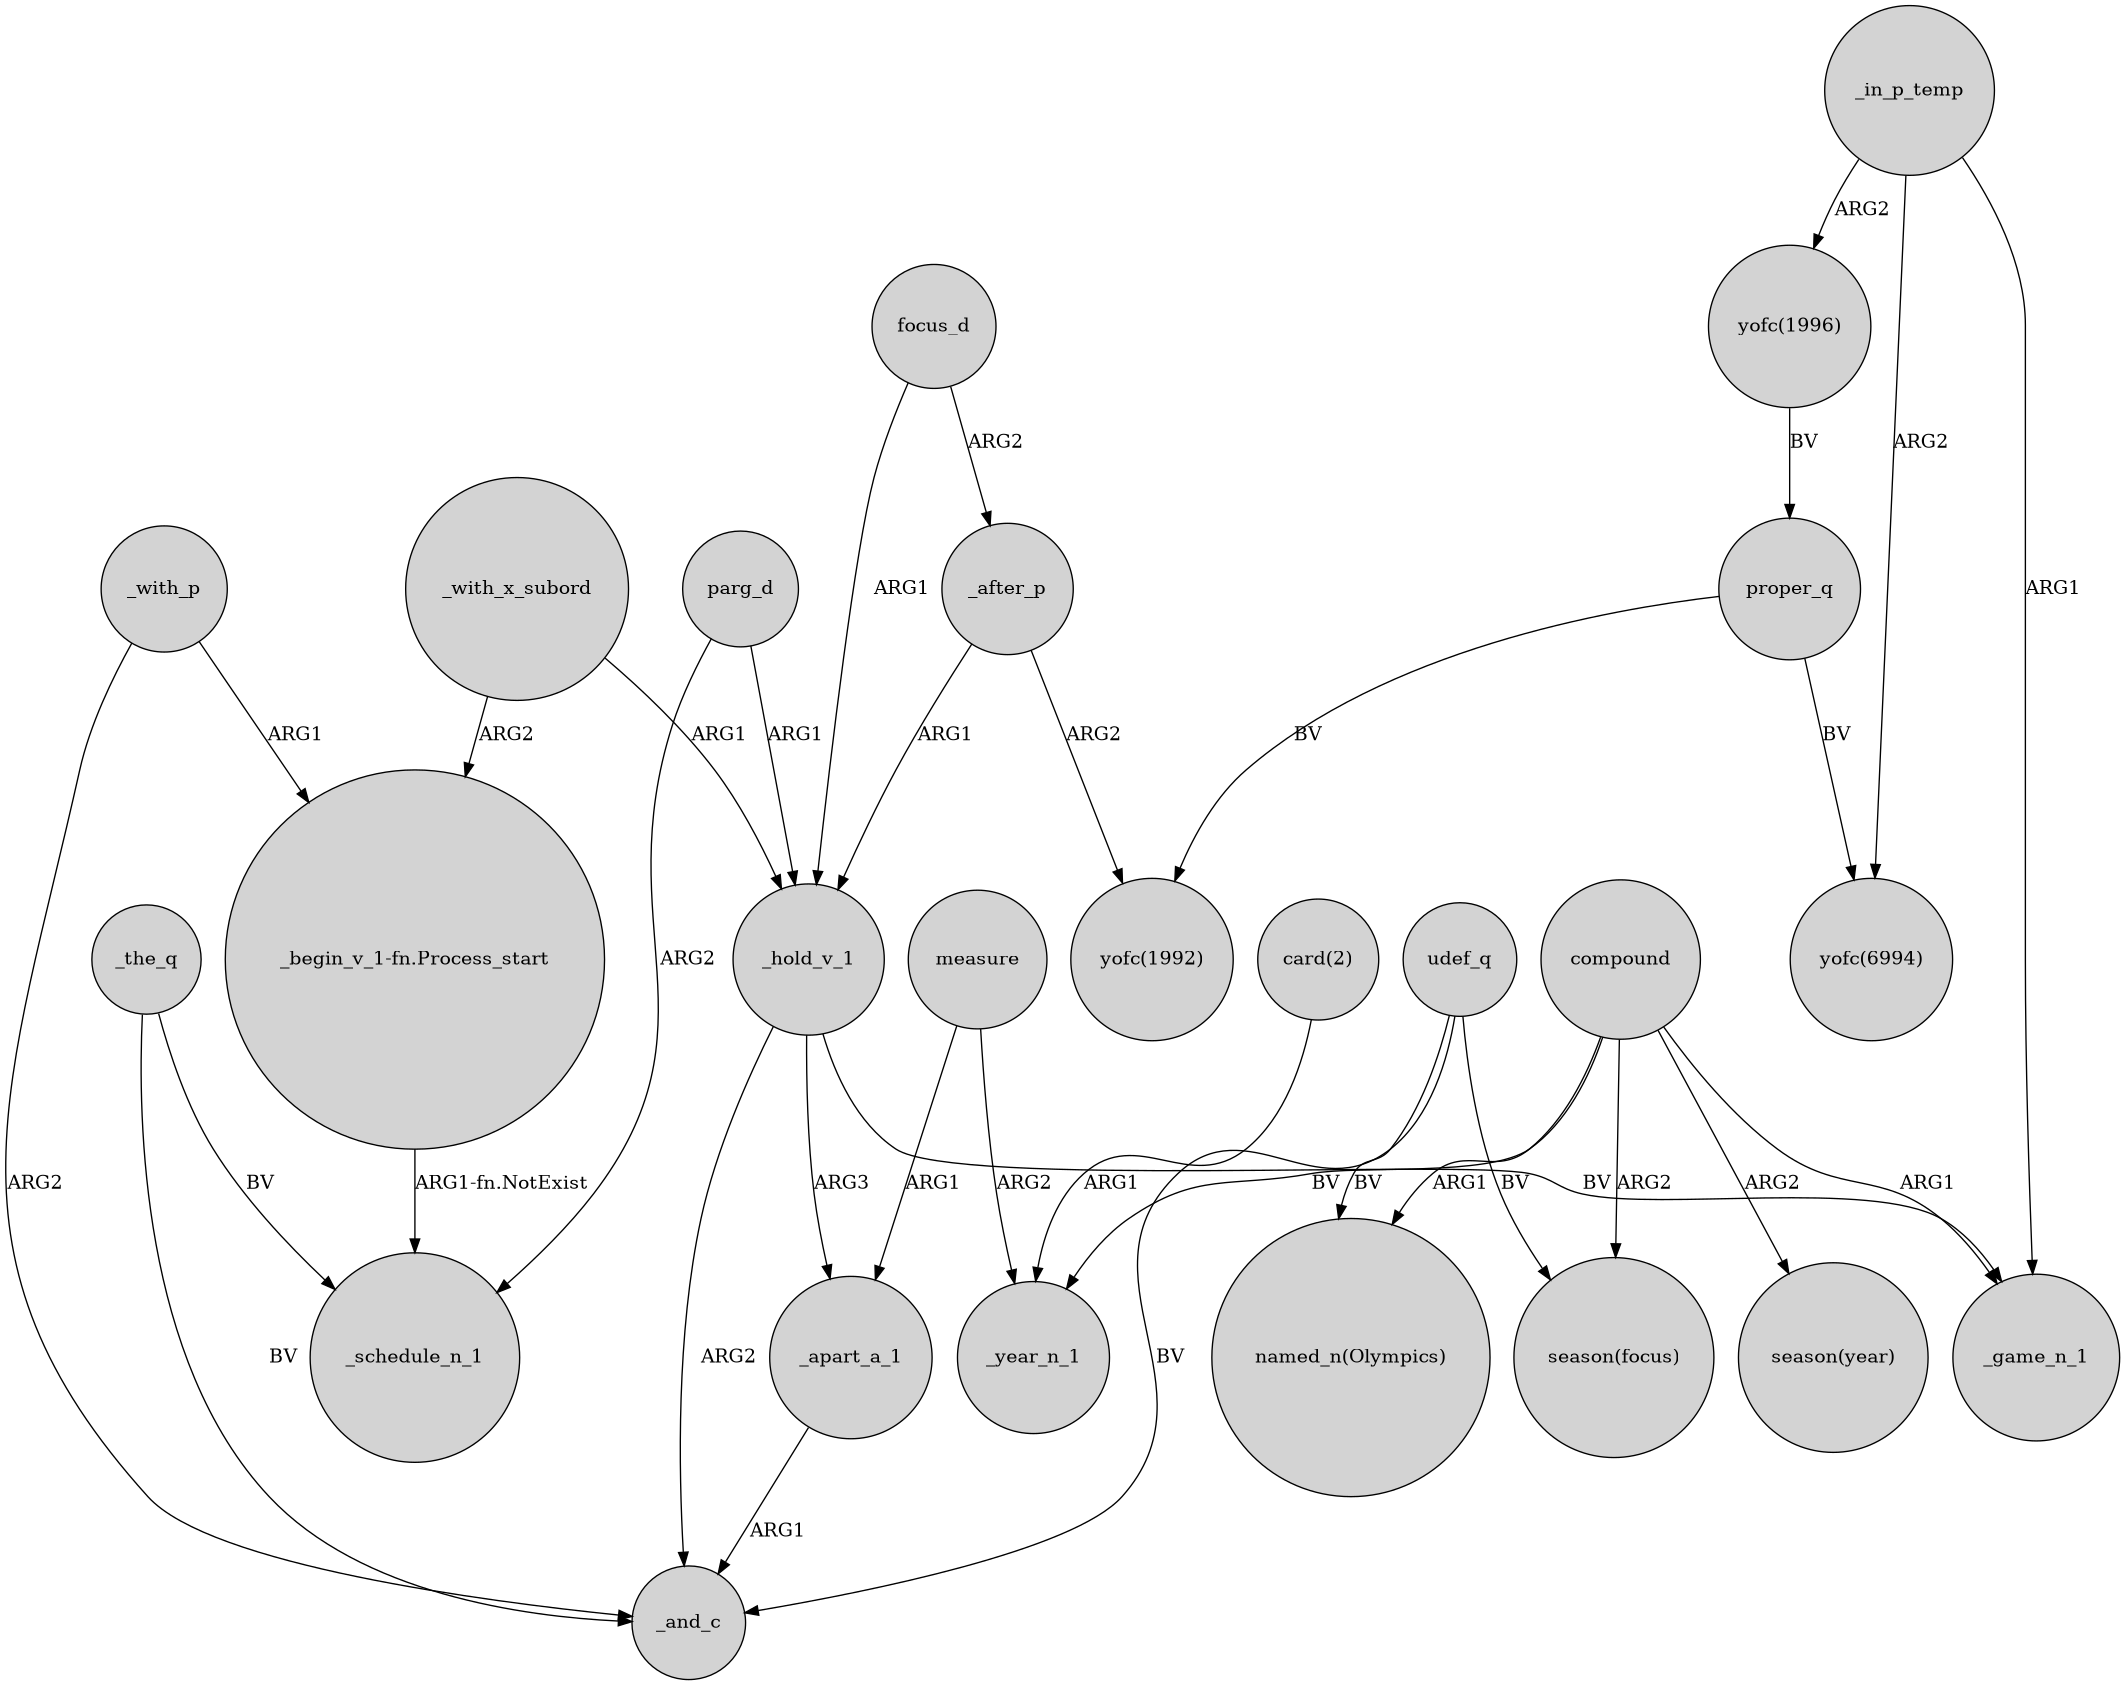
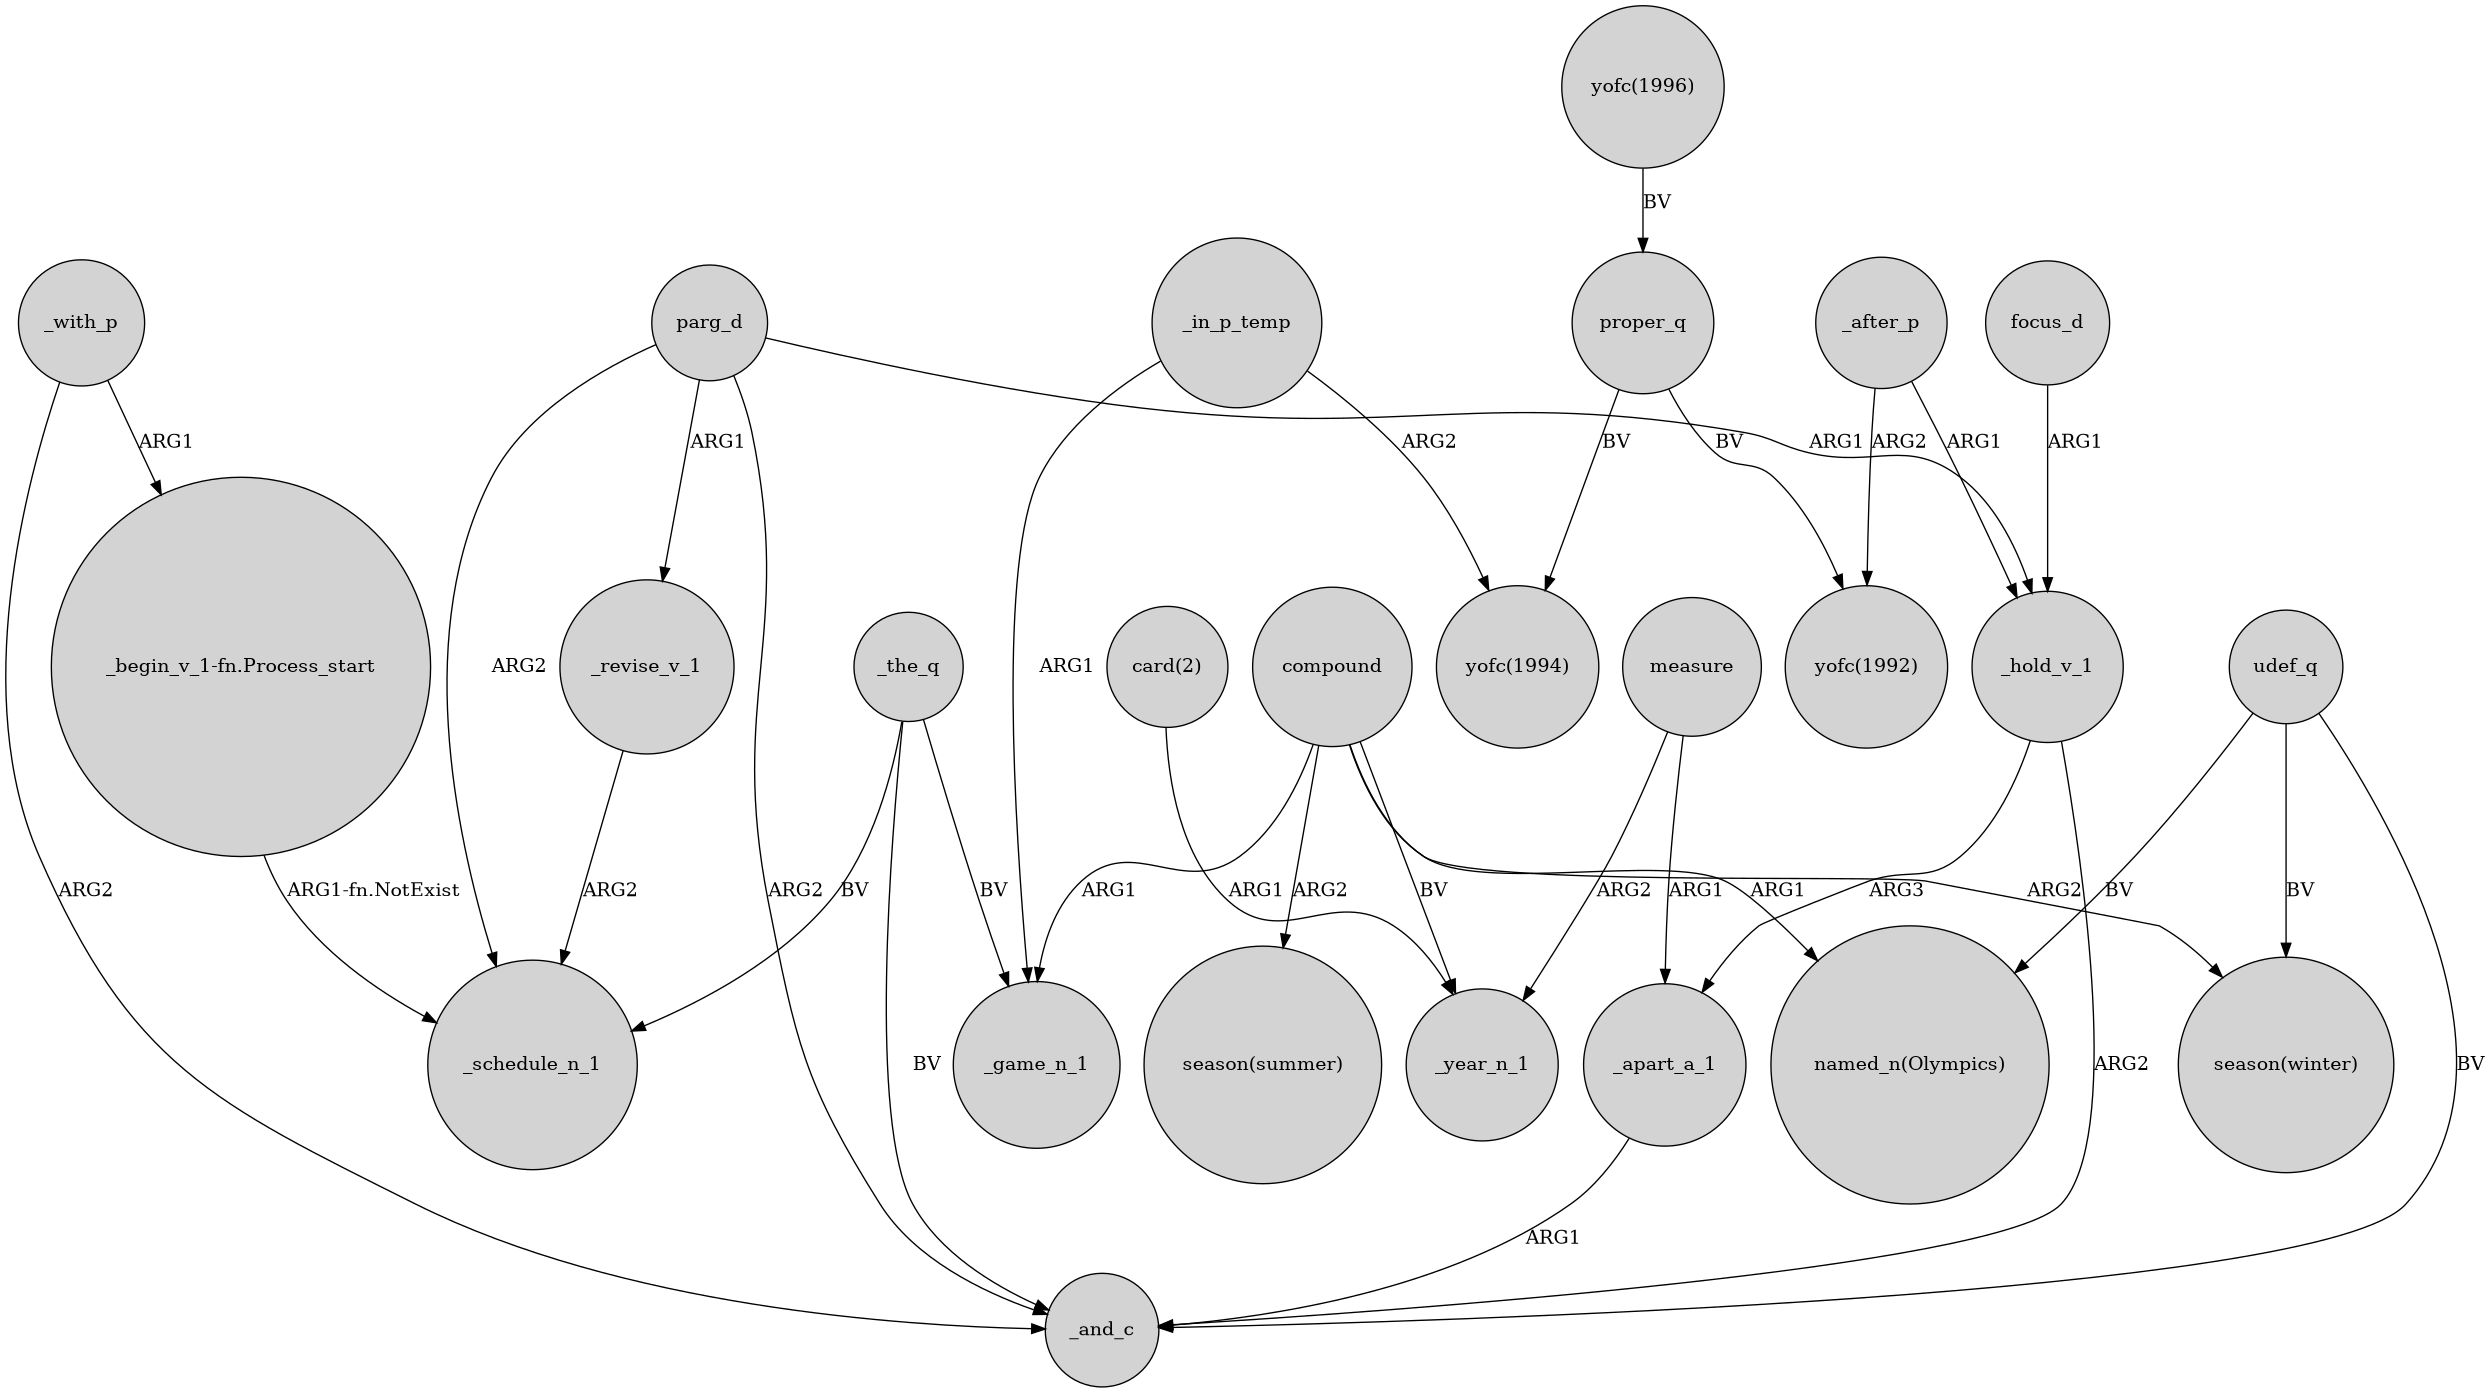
(1837, 196) -> none
(969, 450) -> none
(517, 589) -> none
none -> (647, 667)
none -> (767, 894)
(1871, 960) -> (1518, 667)
(1262, 1170) -> (962, 847)
(1614, 1358) -> (2286, 1065)
(1833, 1358) -> (1263, 1065)
